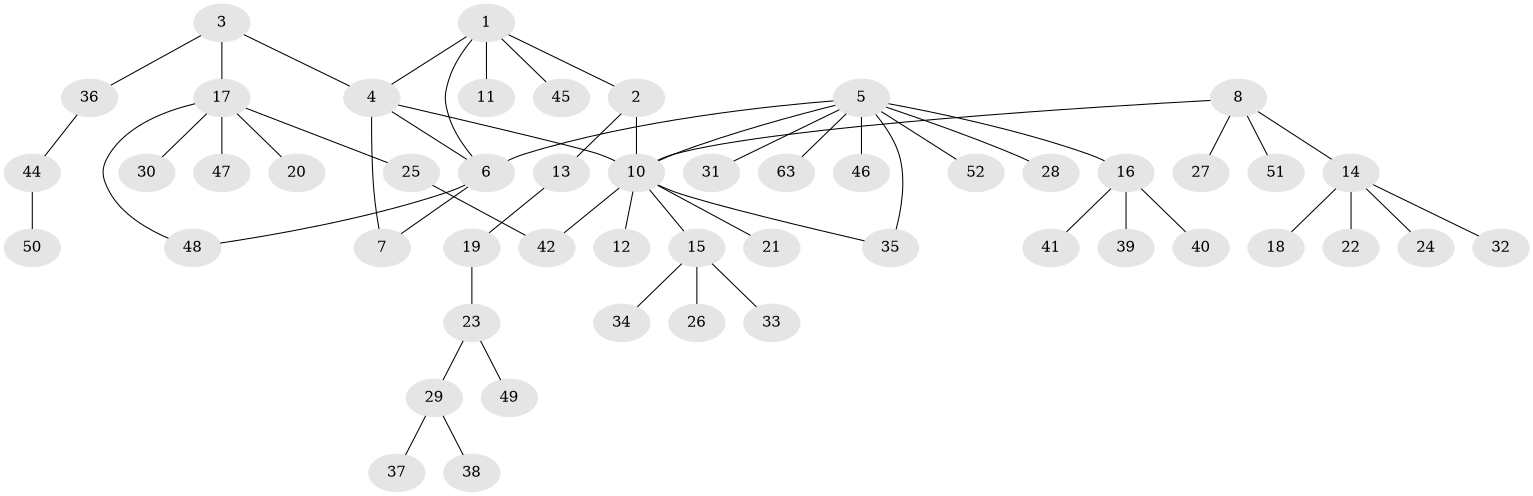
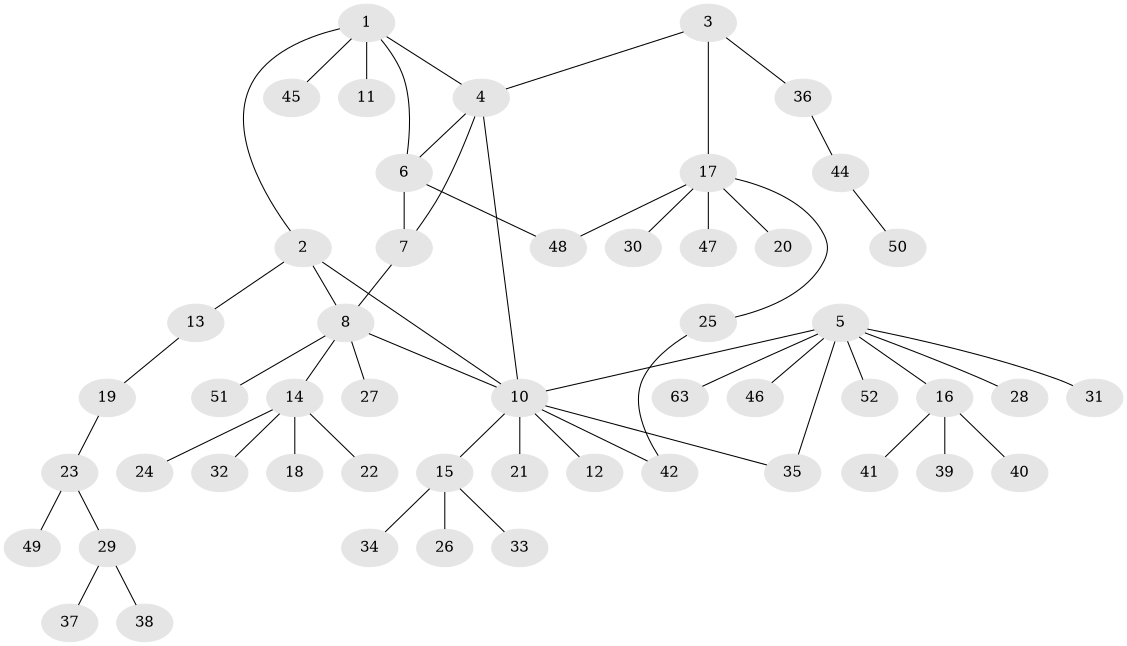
(669, 121) -> none
none -> (325, 285)
none -> (375, 285)
